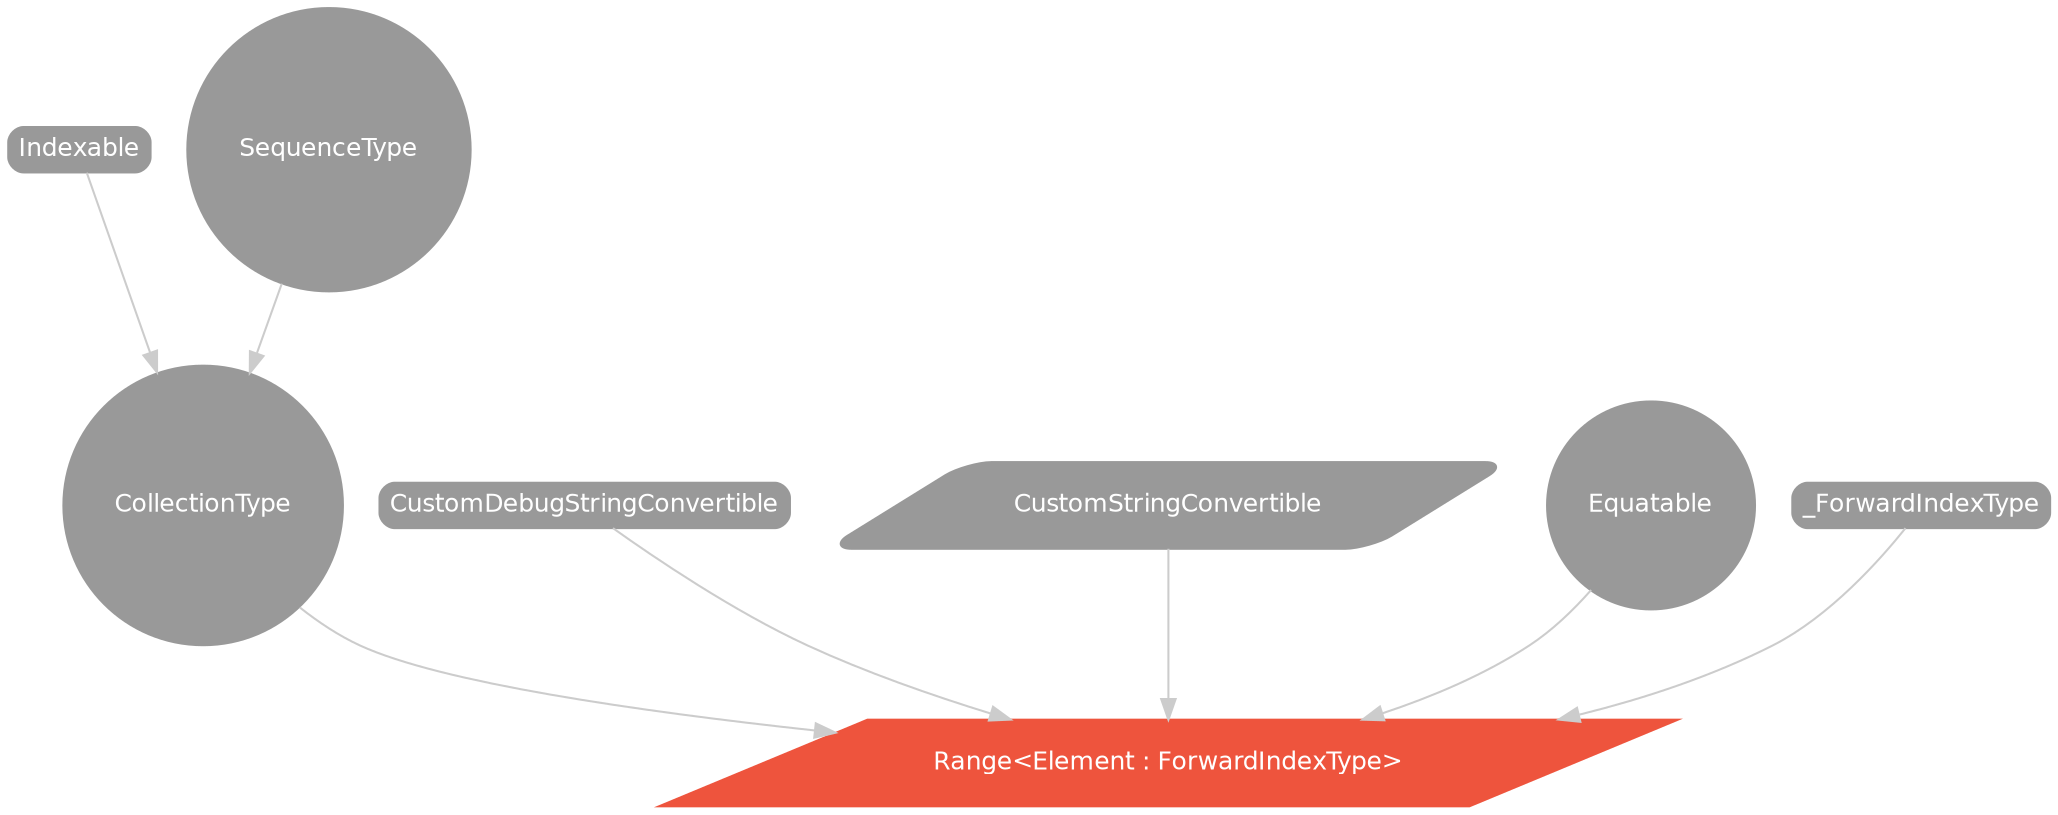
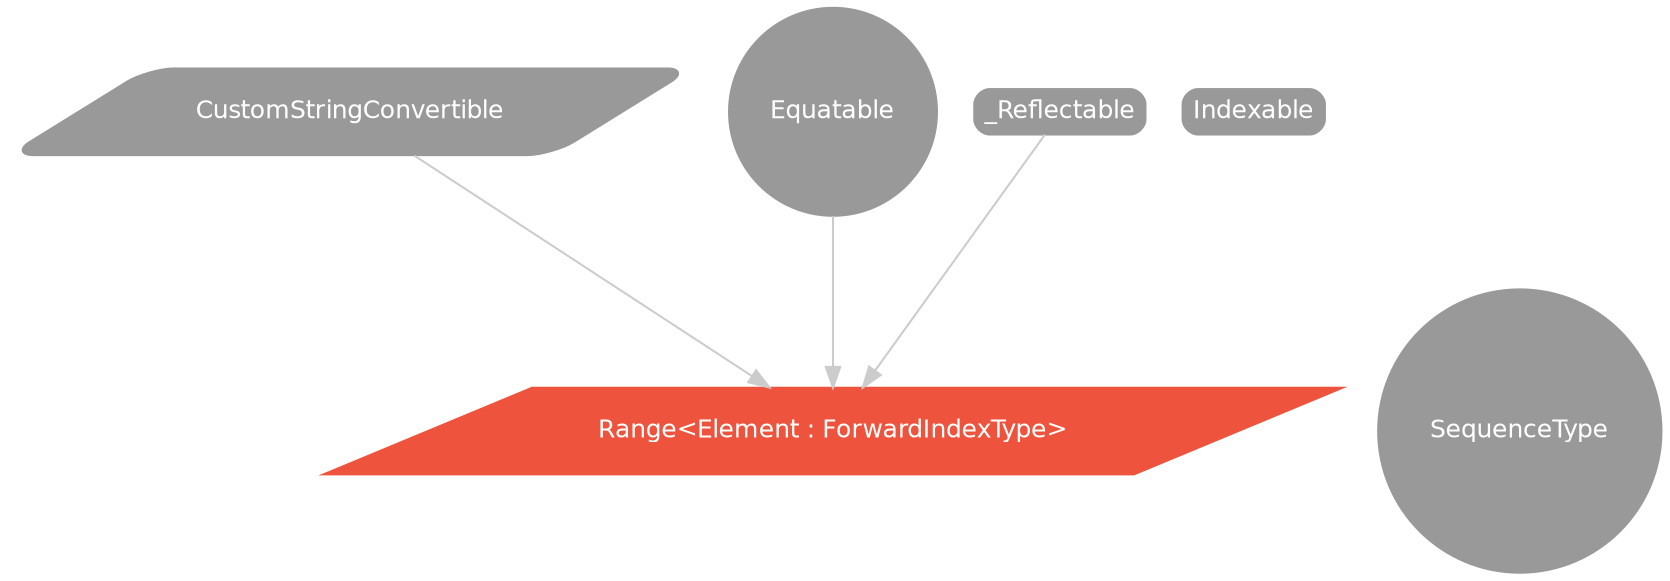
(203, 505) -> none
(585, 505) -> none
(1921, 505) -> (1060, 112)
